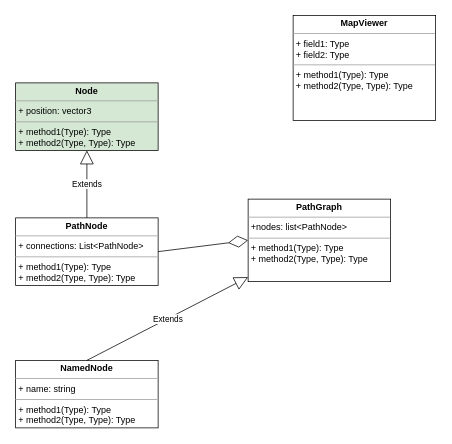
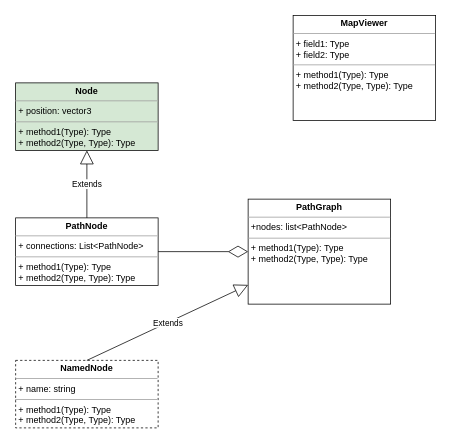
(319, 240) -> (319, 252)
(87, 394) -> (87, 394)
